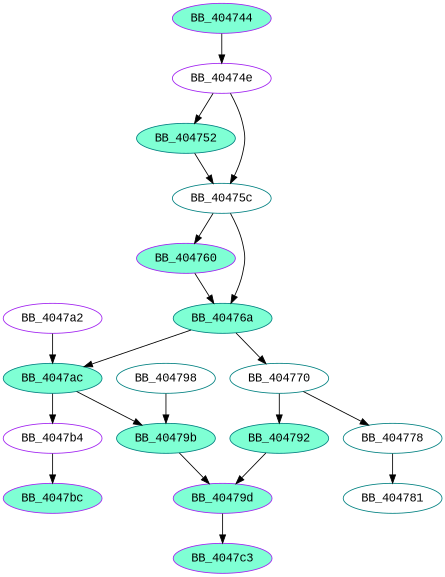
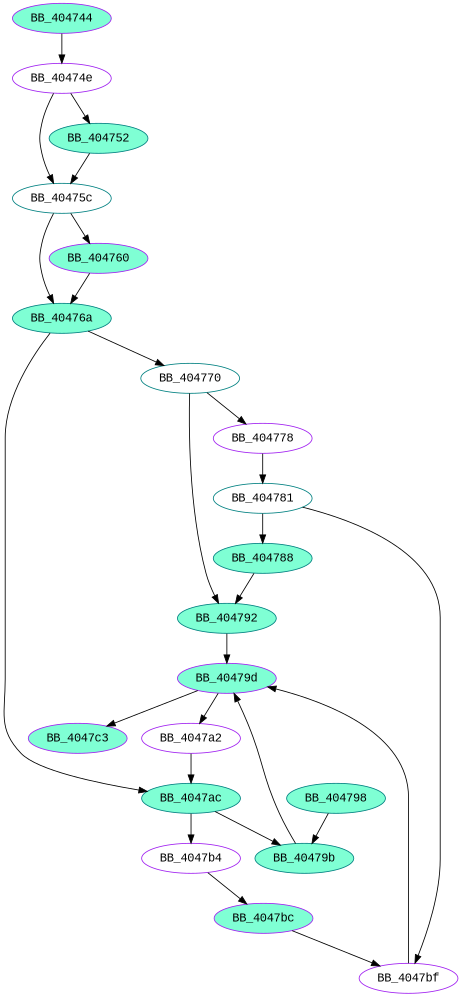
(166, 378) -> (336, 798)
(393, 438) -> (263, 438)
none -> (263, 558)
none -> (211, 705)
none -> (409, 978)
